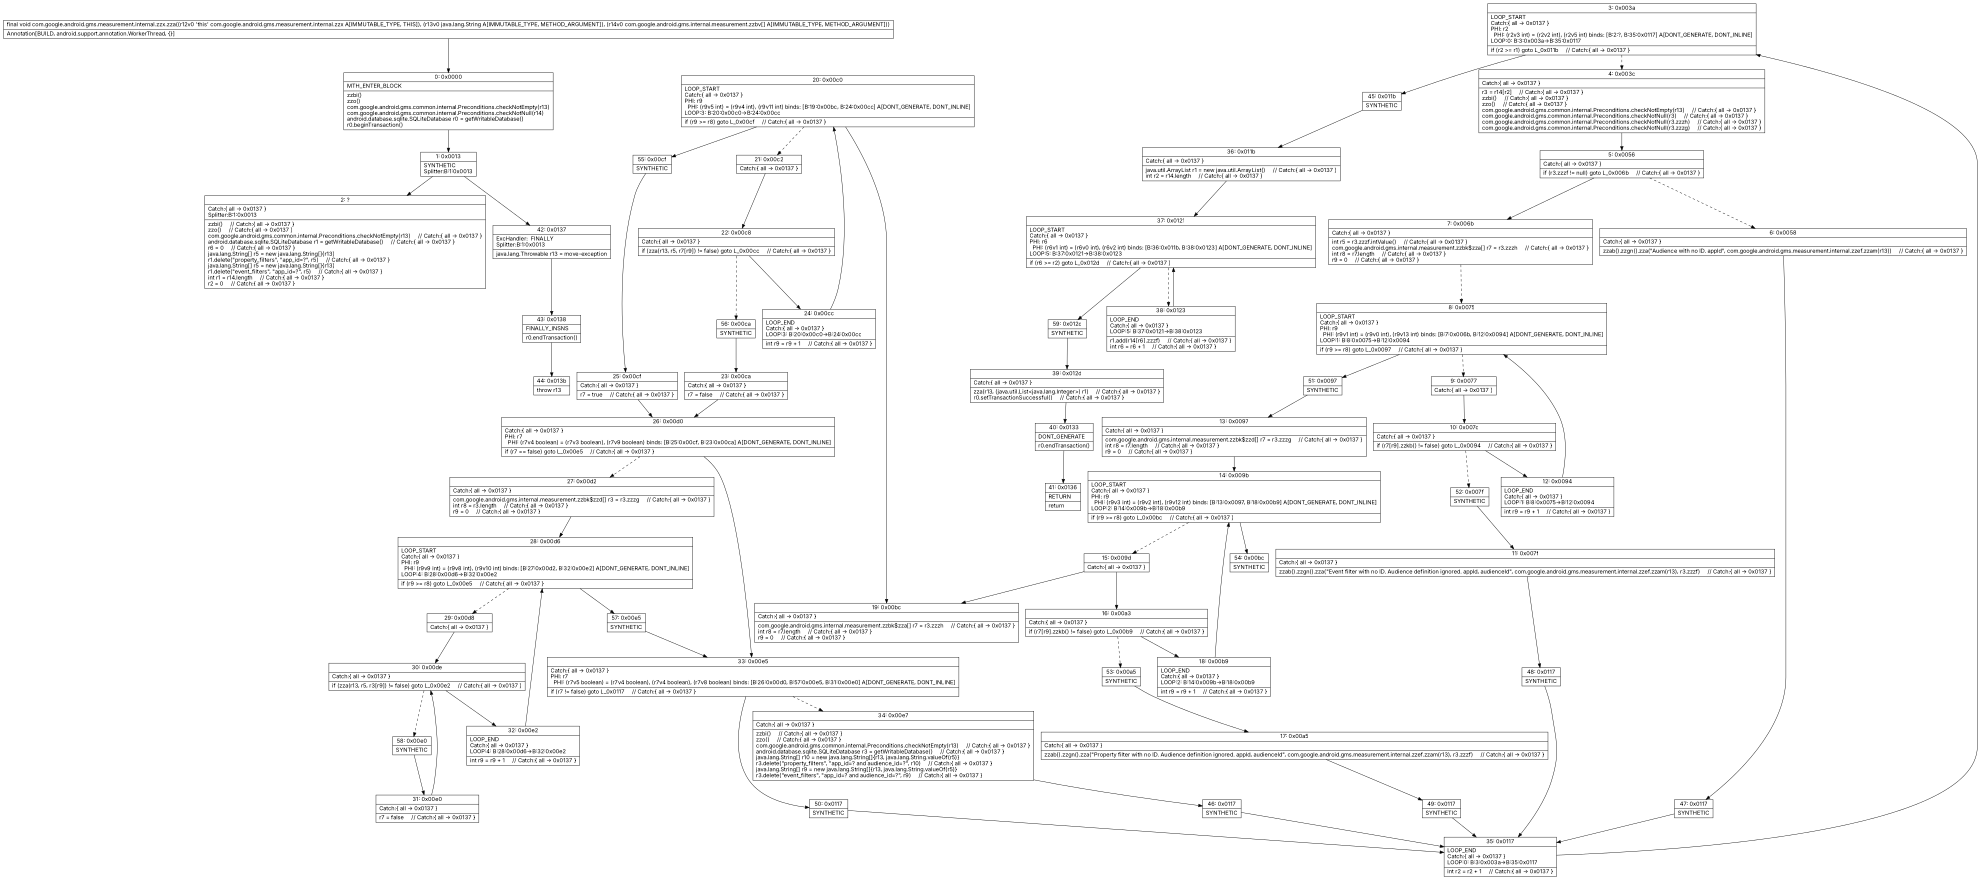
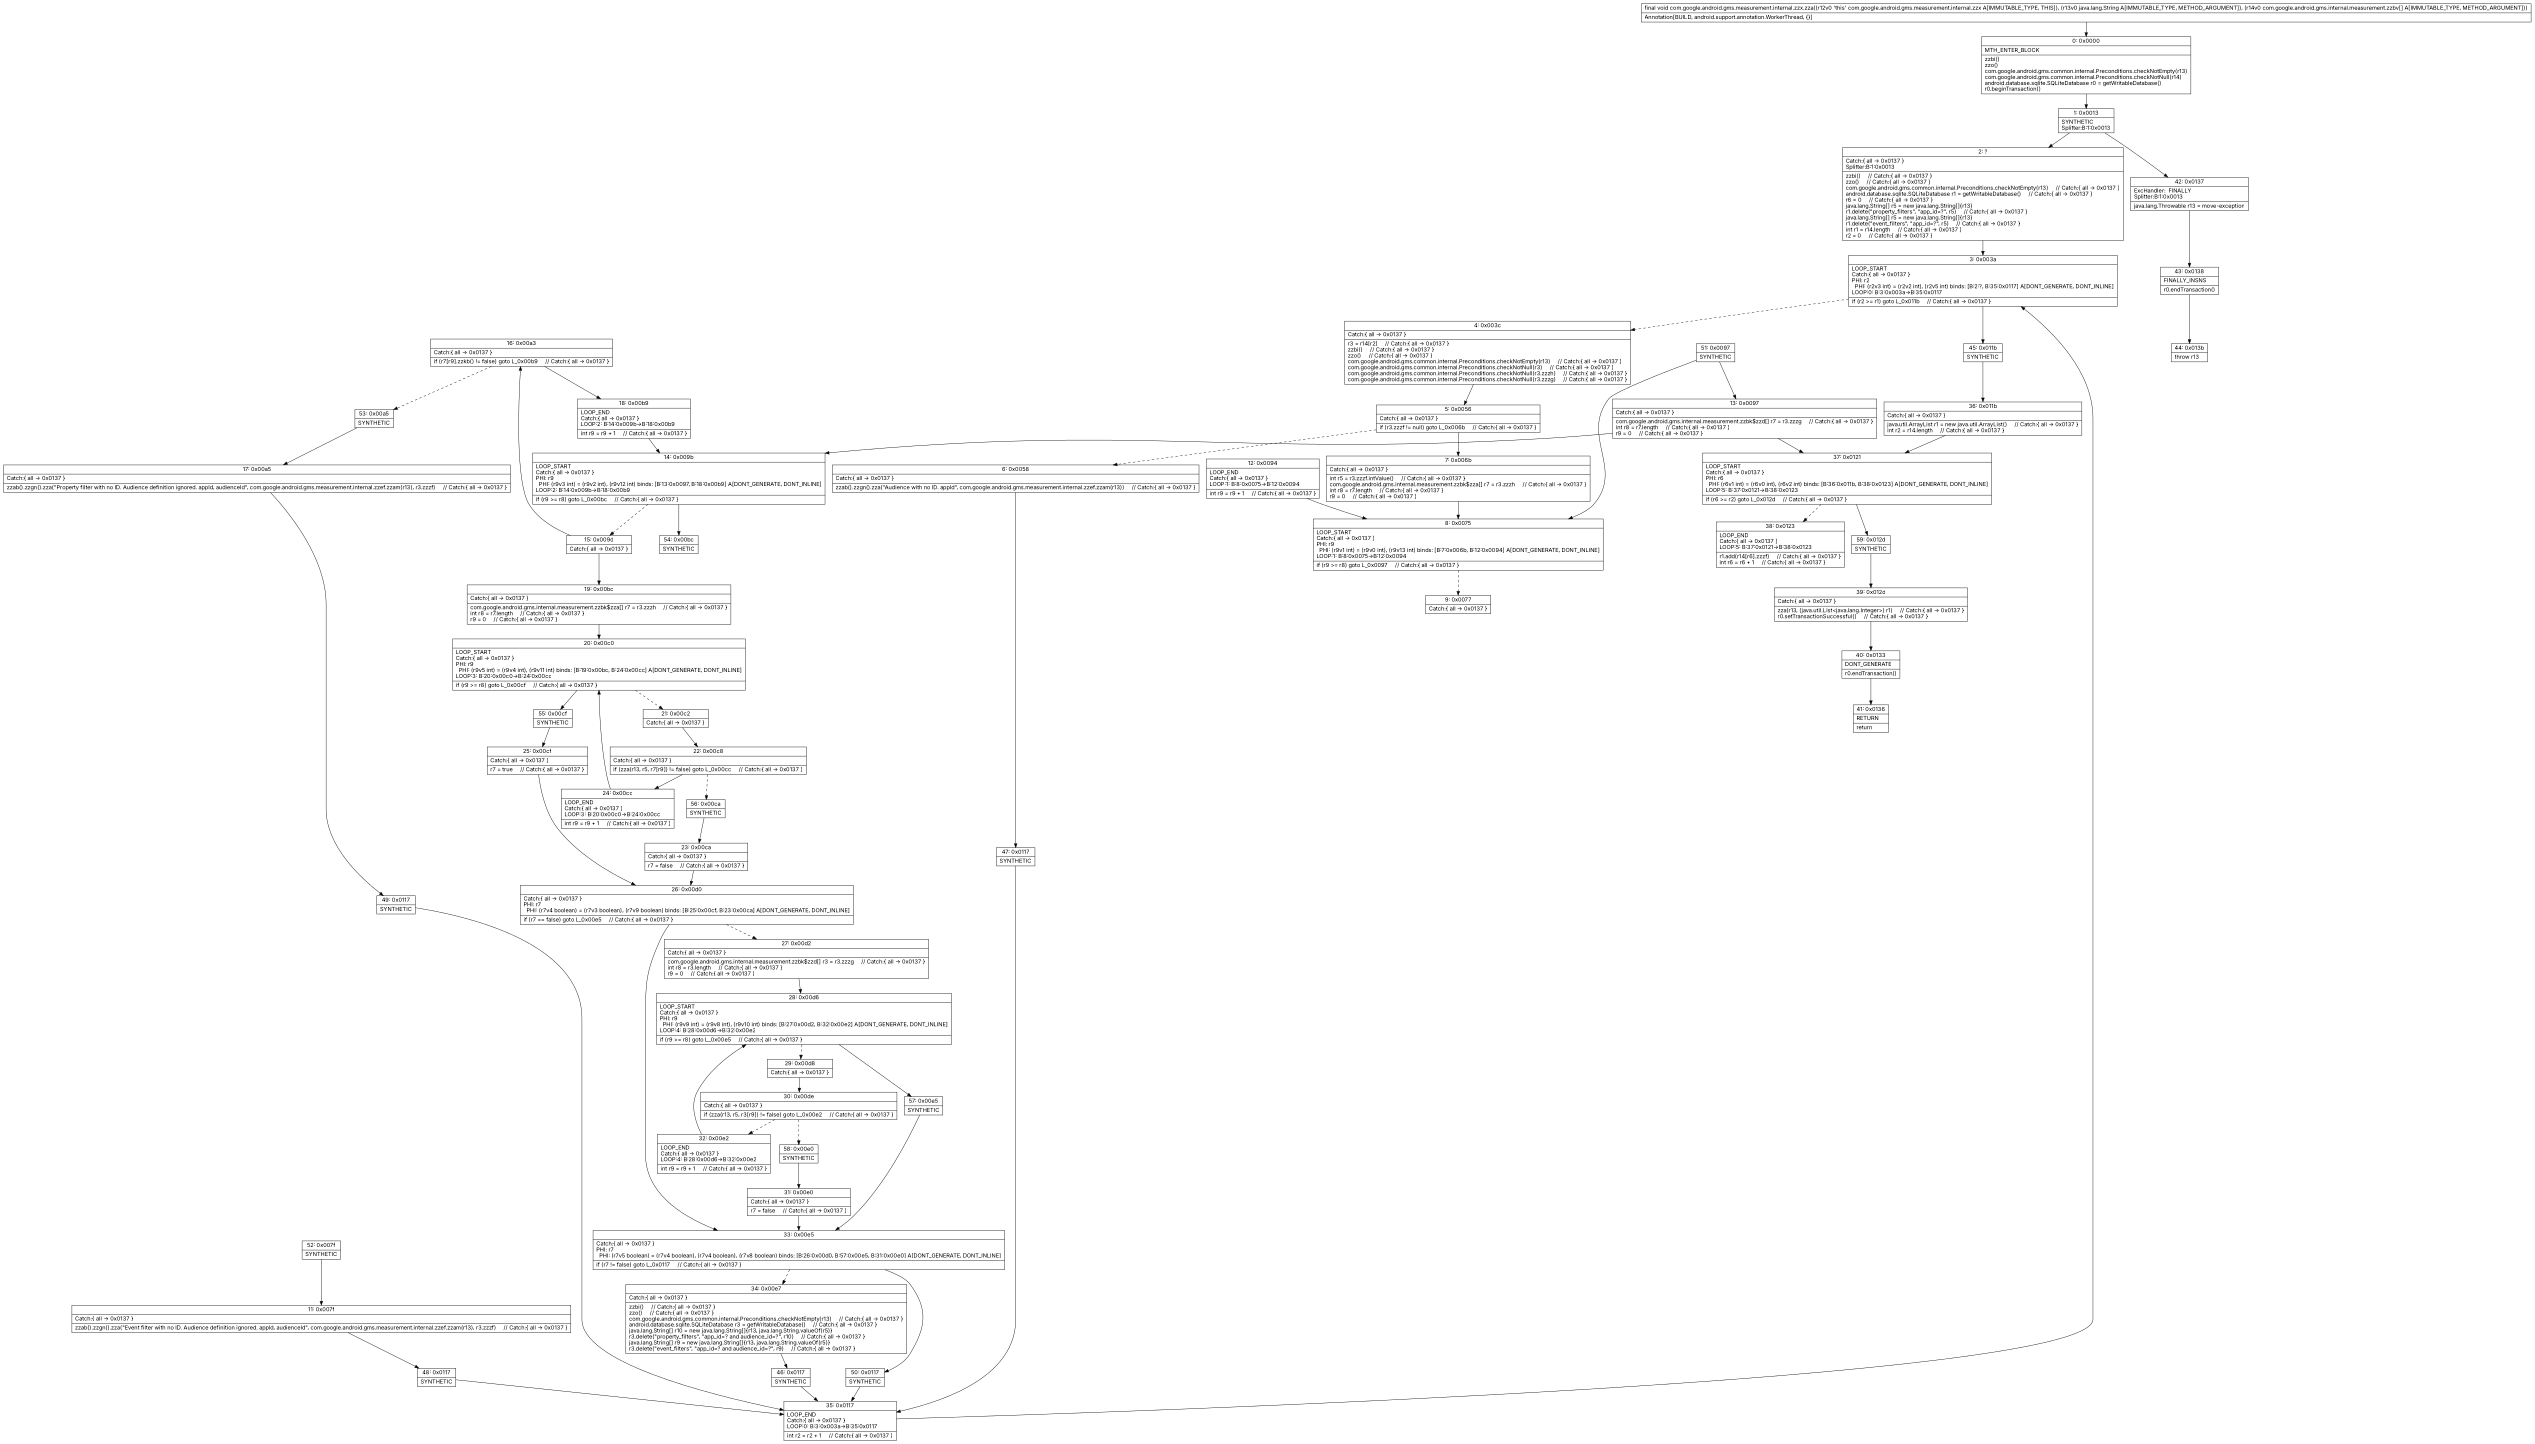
none -> (1983, 246)
(1461, 282) -> (1458, 508)
(1174, 289) -> (1789, 445)
(887, 359) -> (599, 630)
(1373, 365) -> (1600, 417)
(1465, 437) -> none
(469, 707) -> (763, 1126)
(437, 745) -> (799, 1221)
